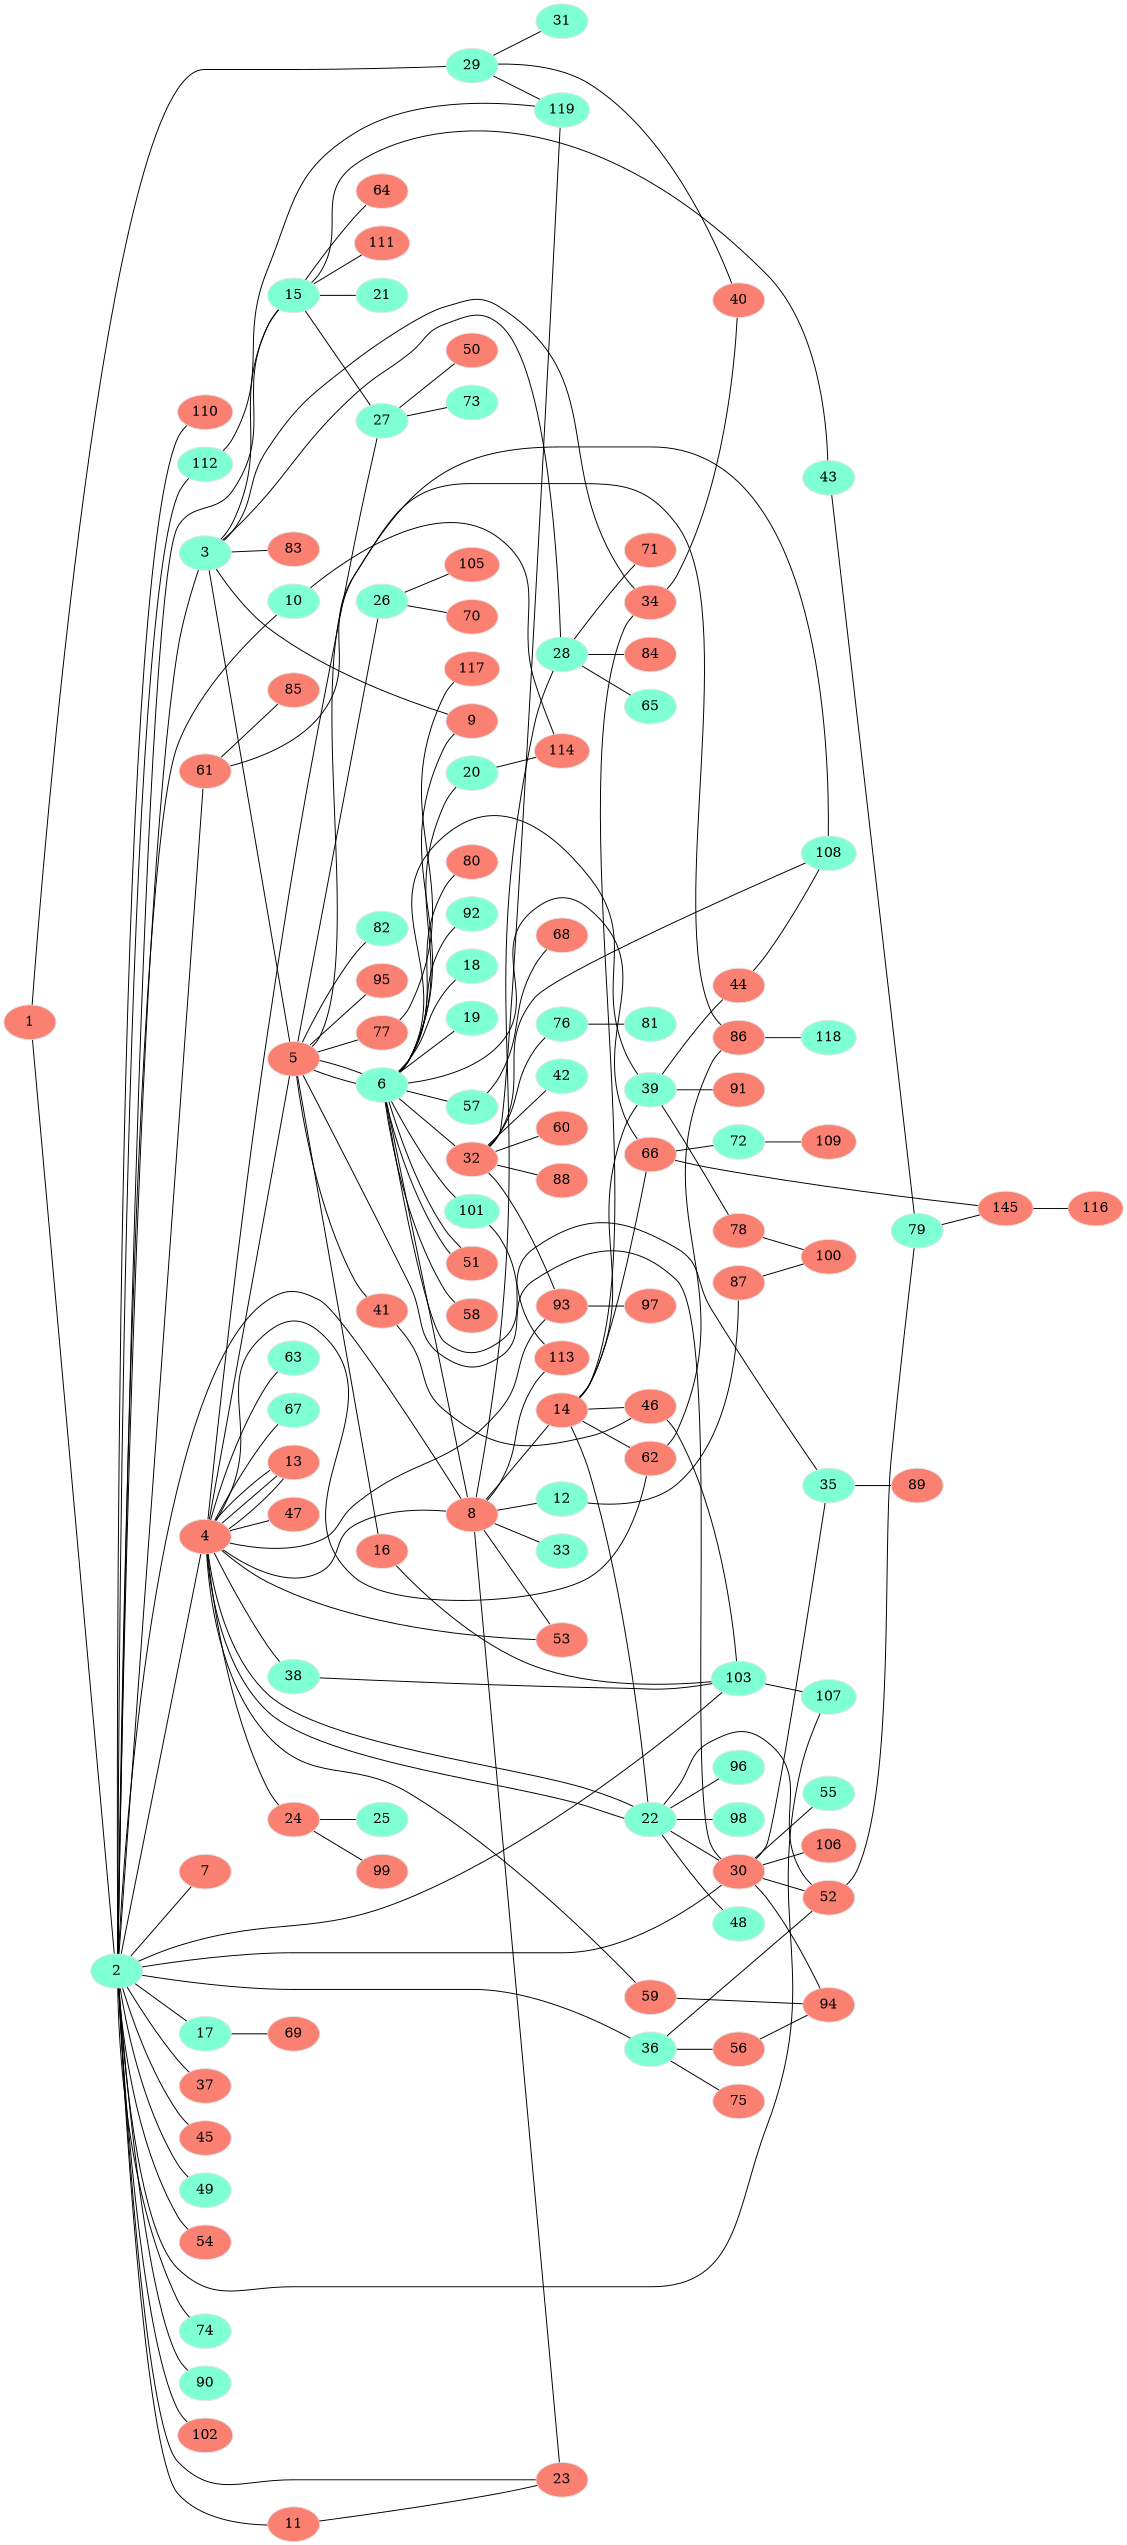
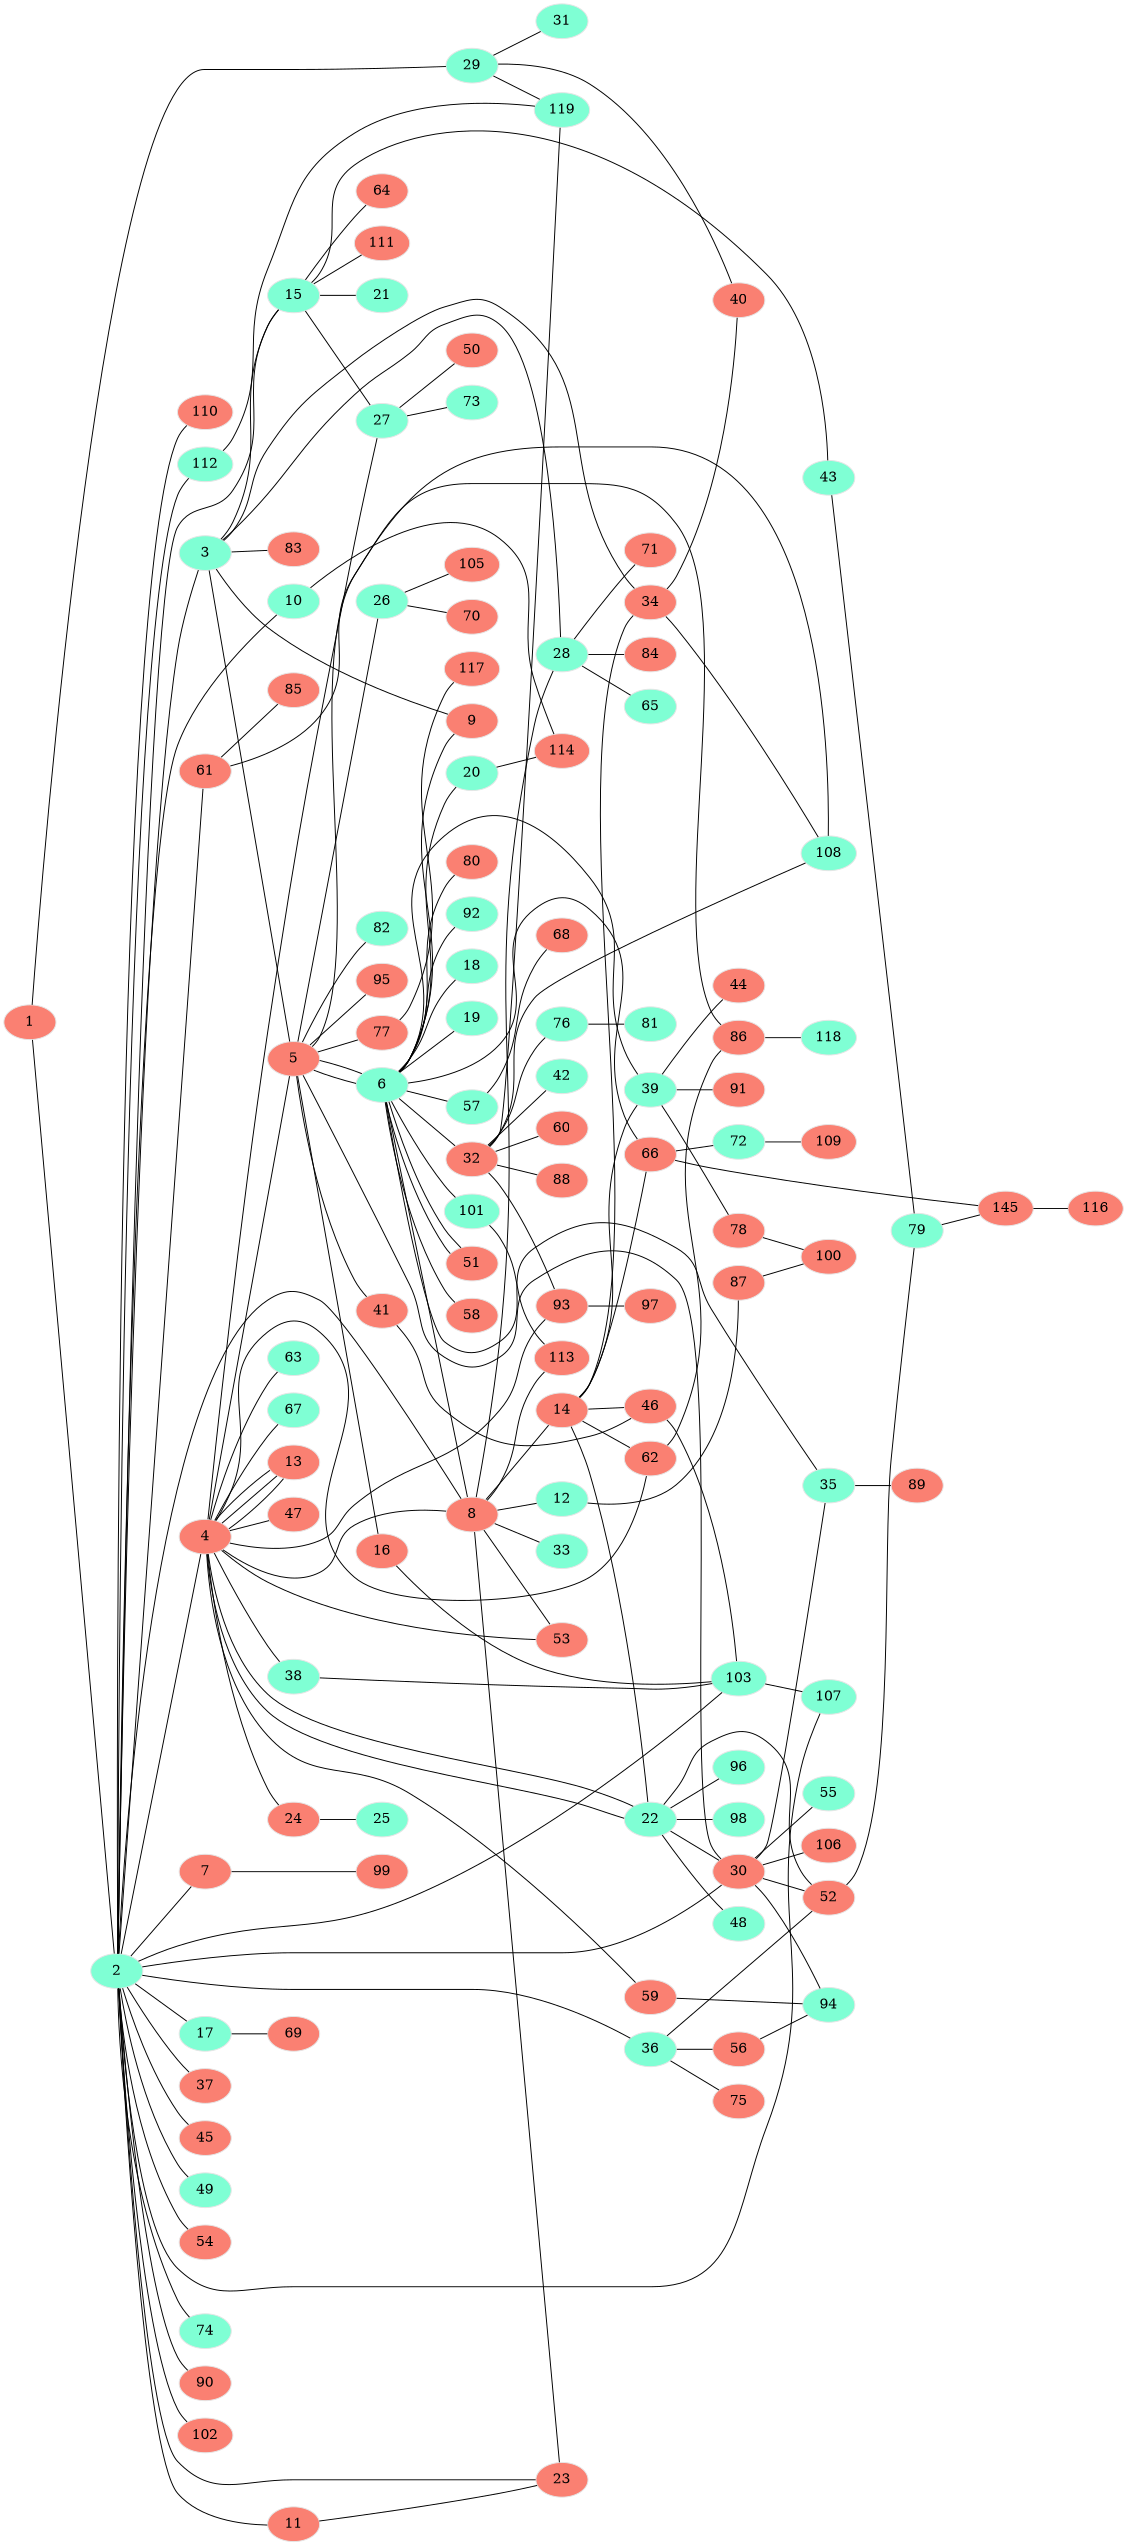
(788, 922) -> (746, 724)
(338, 1846) -> (294, 1872)
(829, 2005) -> (829, 2005)
(205, 2383) -> (205, 2383)
